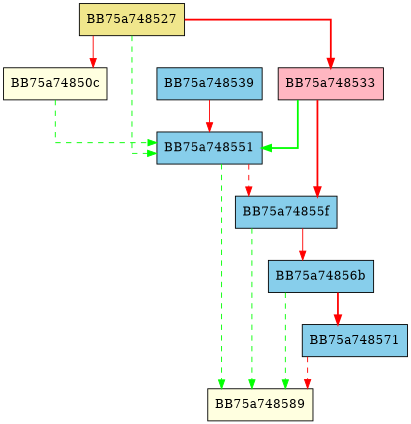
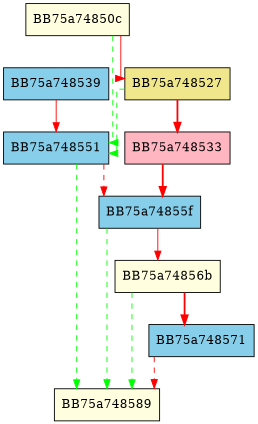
(93, 47) -> (121, 57)
(298, 137) -> none
(321, 276) -> (168, 276)
